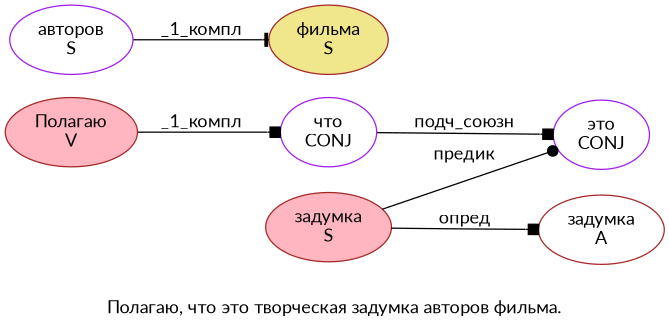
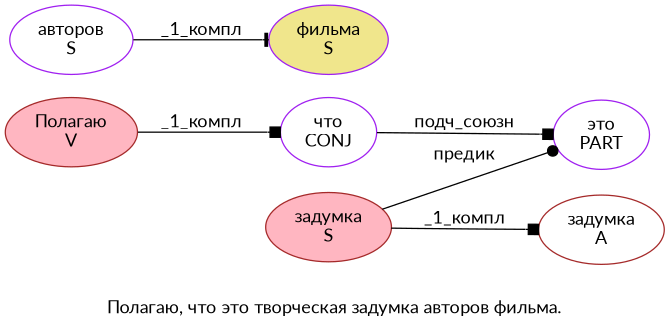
(329, 40) -> (329, 40)
(601, 135) -> (601, 135)
(465, 219) -> (465, 219)
